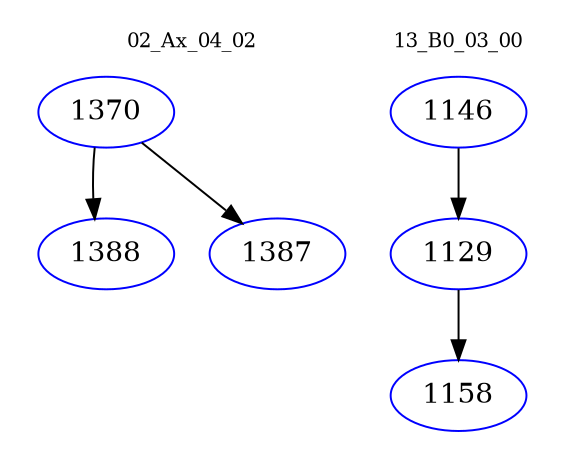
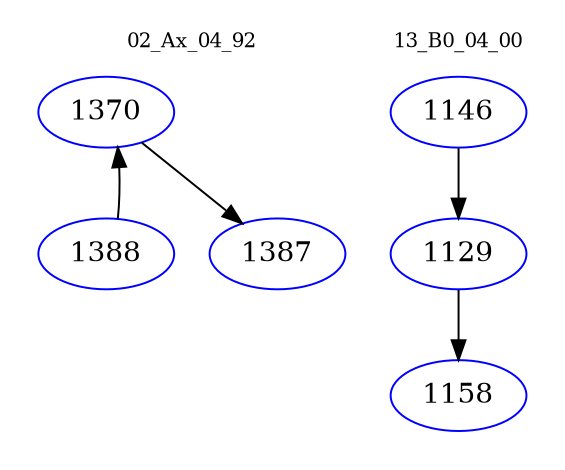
(192, 42) -> (192, 42)
(459, 42) -> (459, 42)
(93, 173) -> (119, 193)
